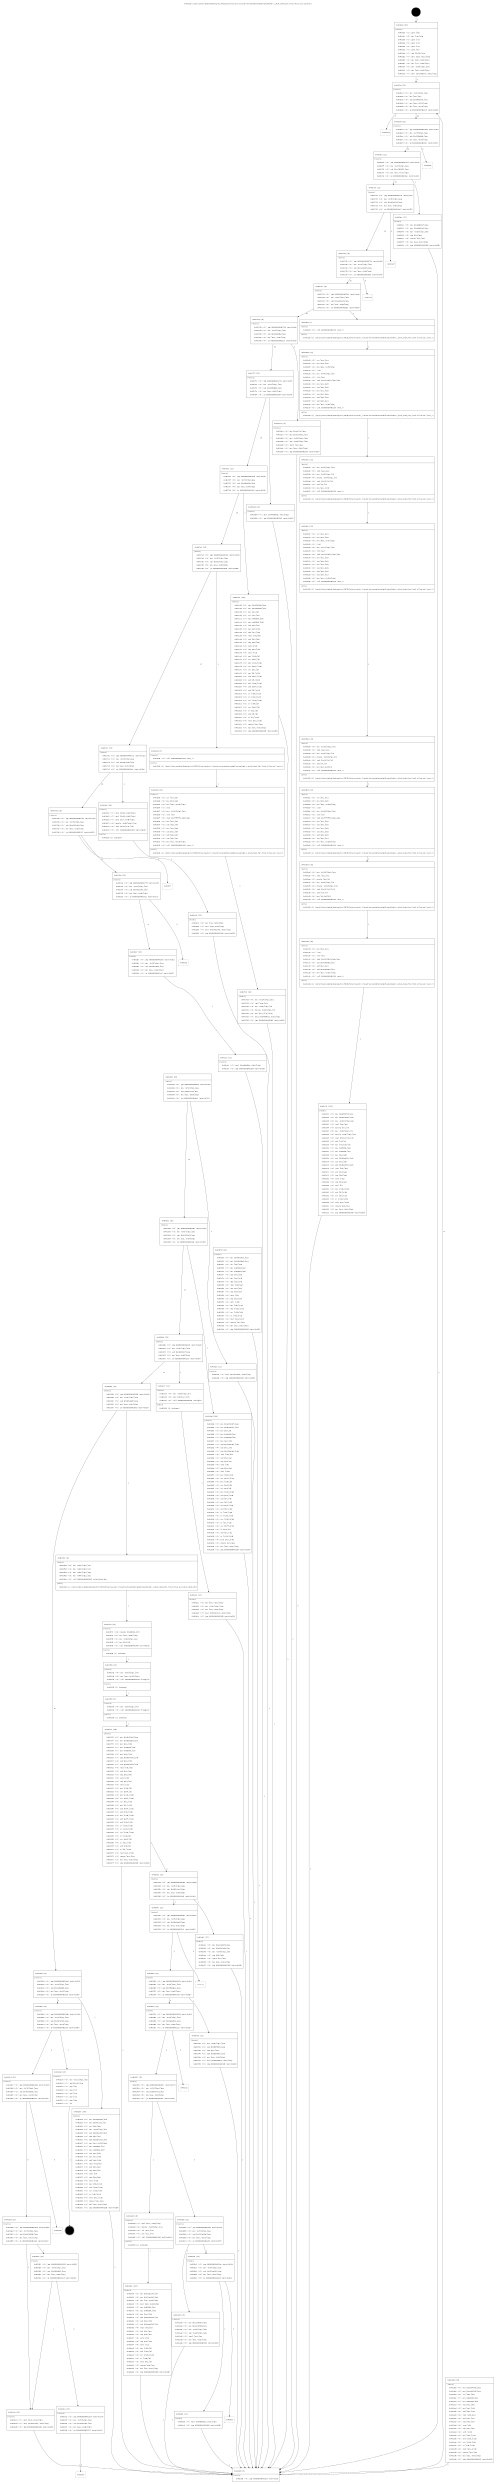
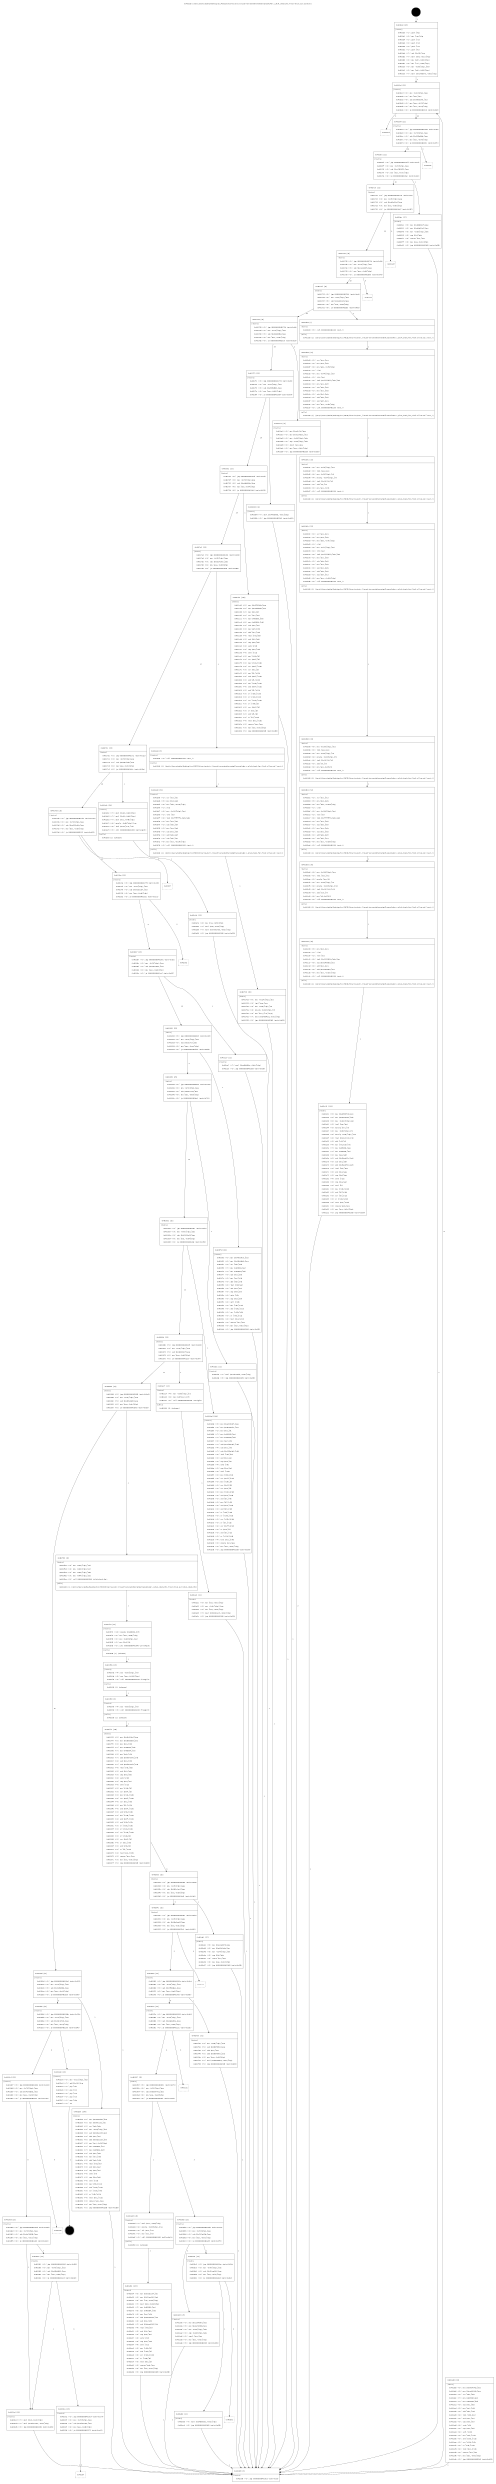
none -> (188, 1039)
